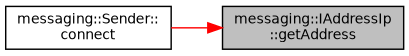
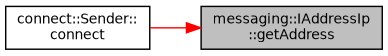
(88, 28) -> (78, 28)
